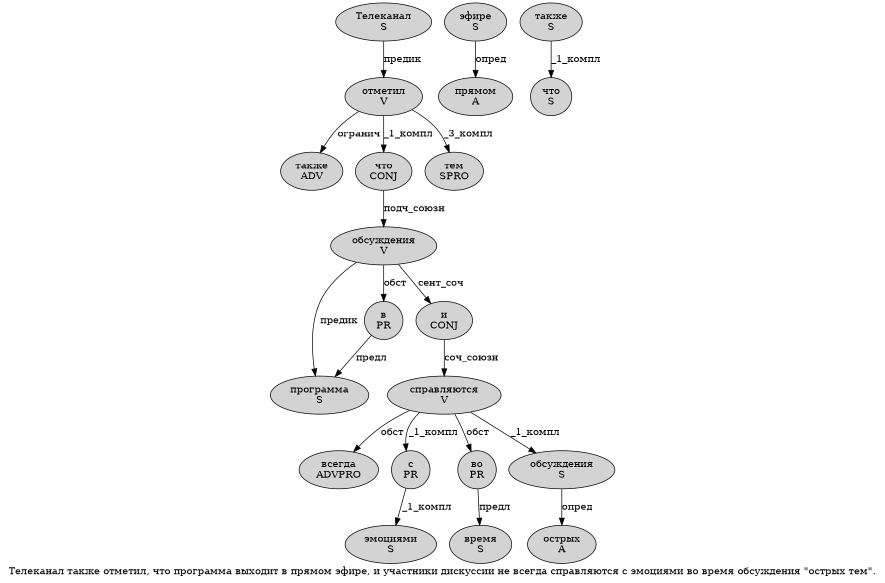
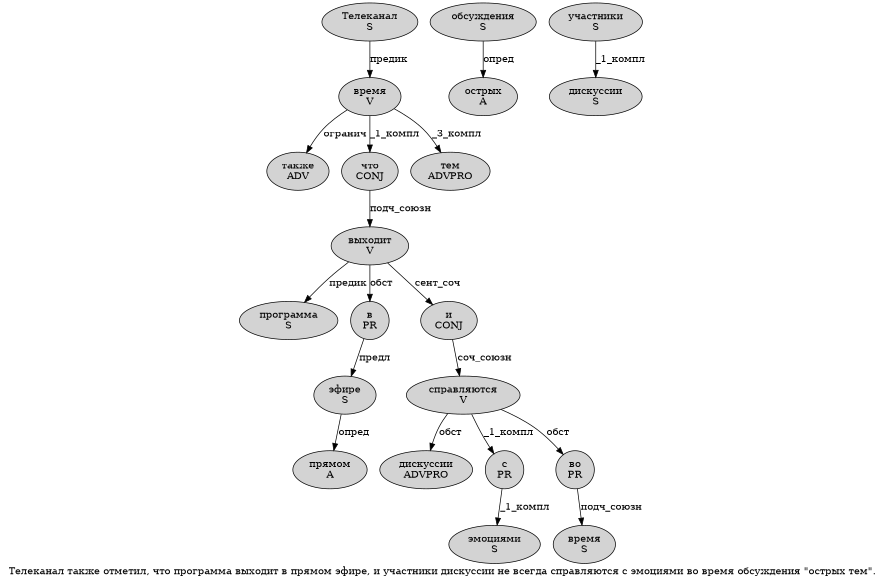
(551, 22) -> (596, 22)
(384, 97) -> (370, 97)
(551, 97) -> (596, 97)
(454, 171) -> (450, 171)
(384, 246) -> (370, 246)
(356, 353) -> (359, 354)
(500, 431) -> none
(339, 470) -> (426, 470)
(495, 507) -> (611, 507)
